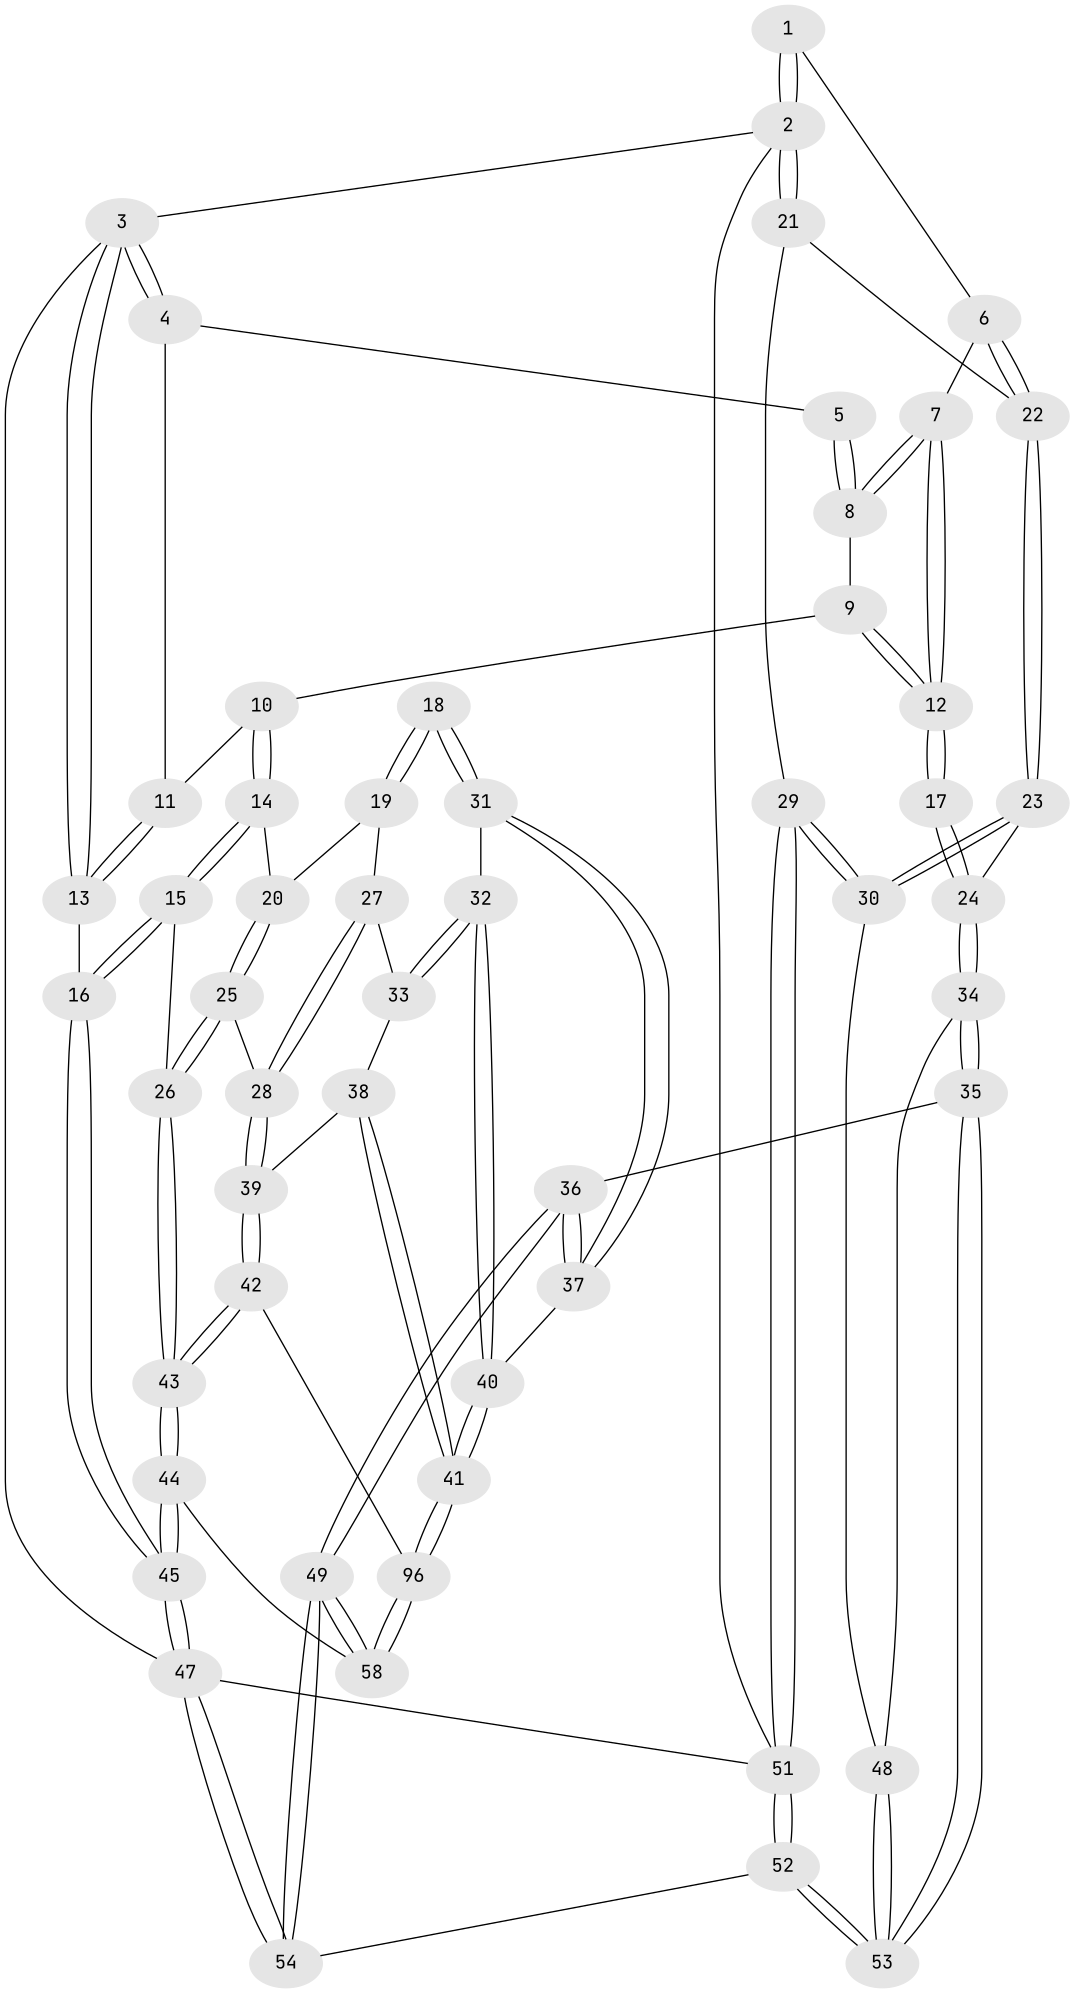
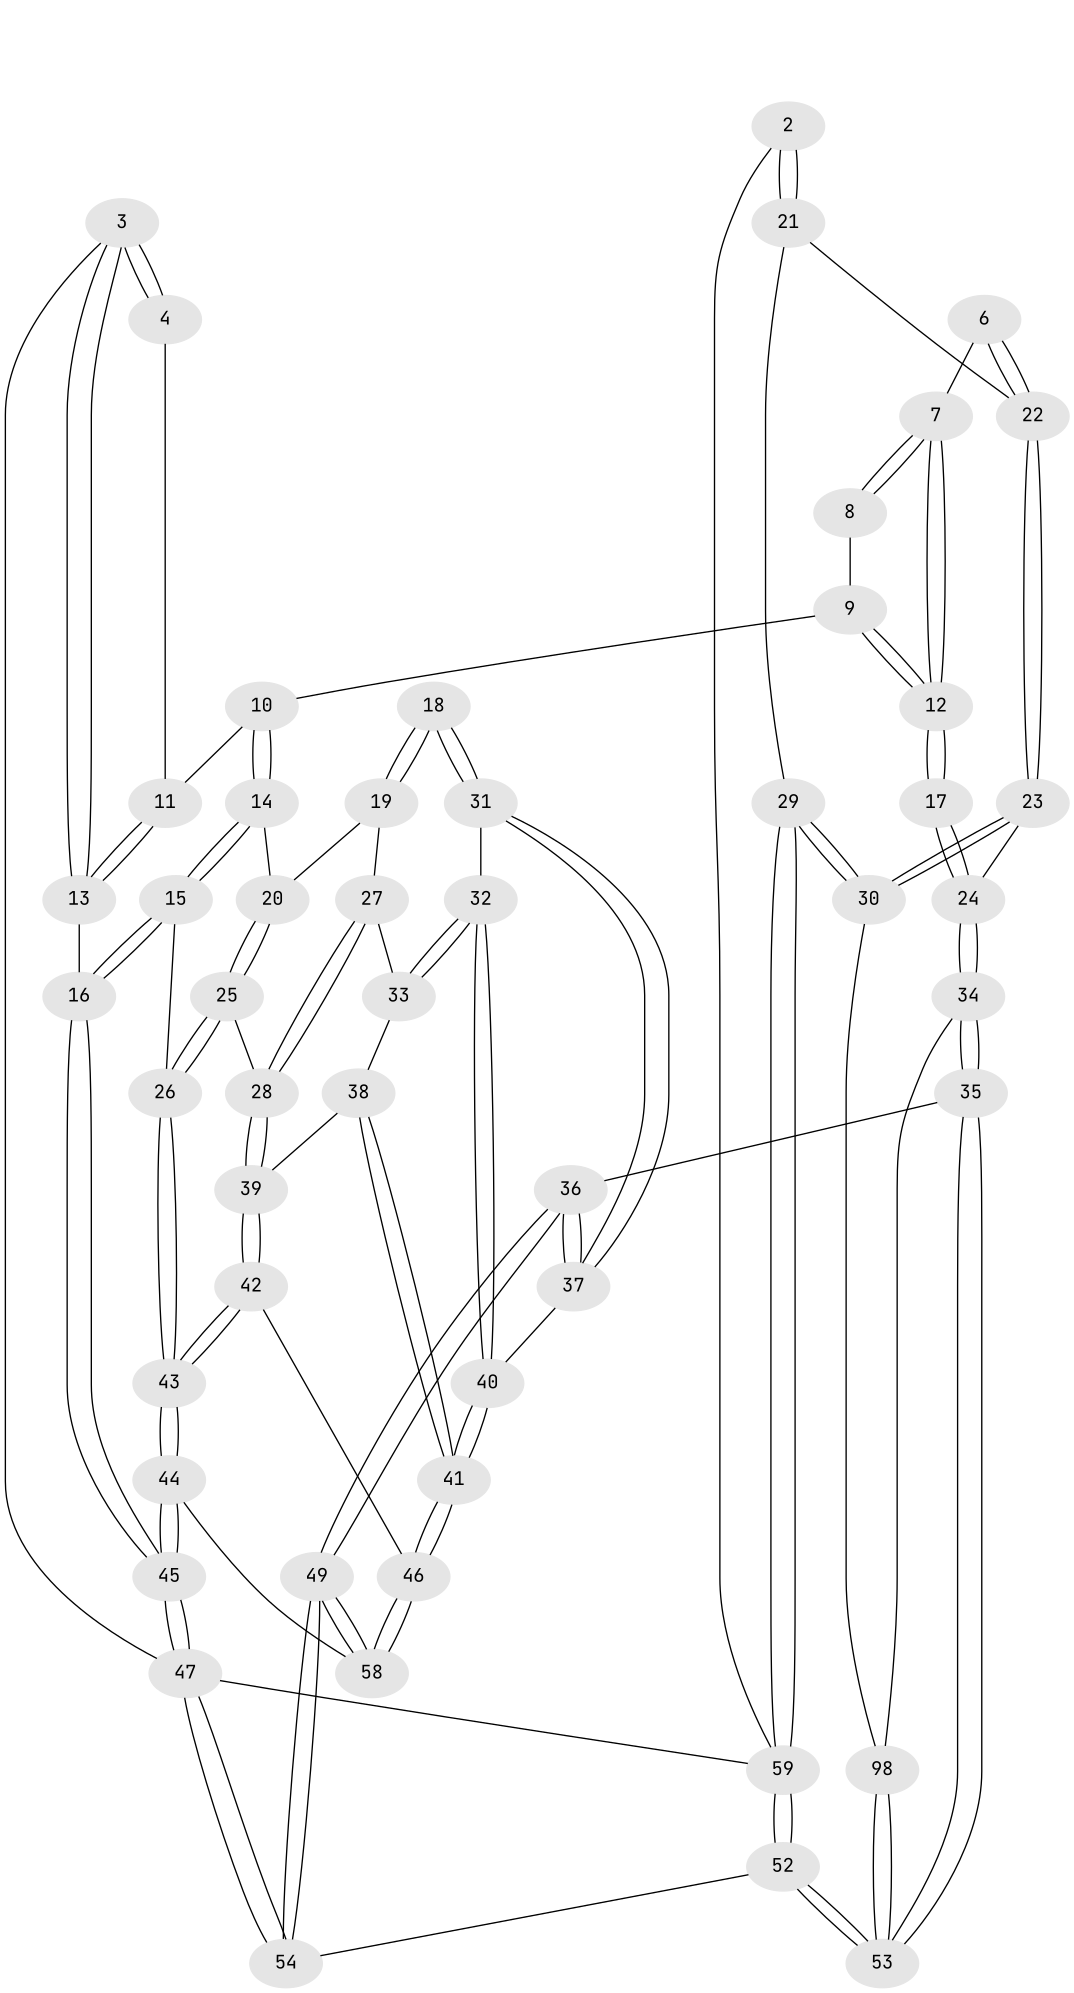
(788, 30) -> none
(455, 175) -> none
(839, 416) -> none
(414, 1577) -> (414, 1577)
(783, 1770) -> (783, 1770)
(882, 1770) -> (882, 1770)
